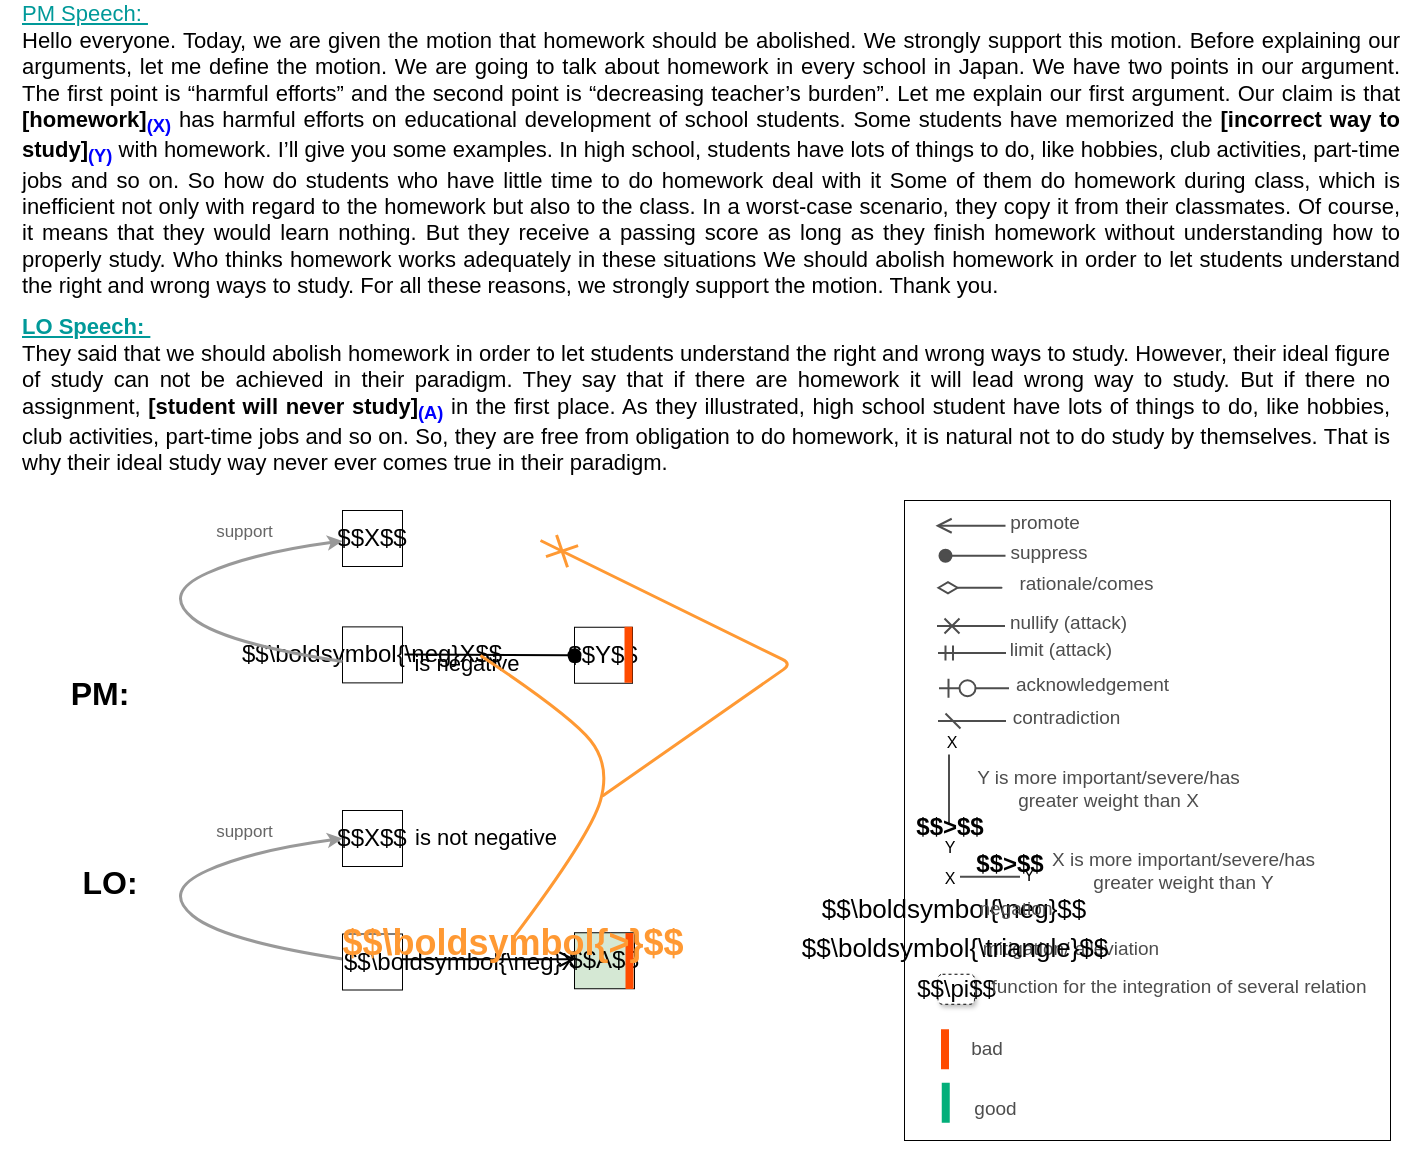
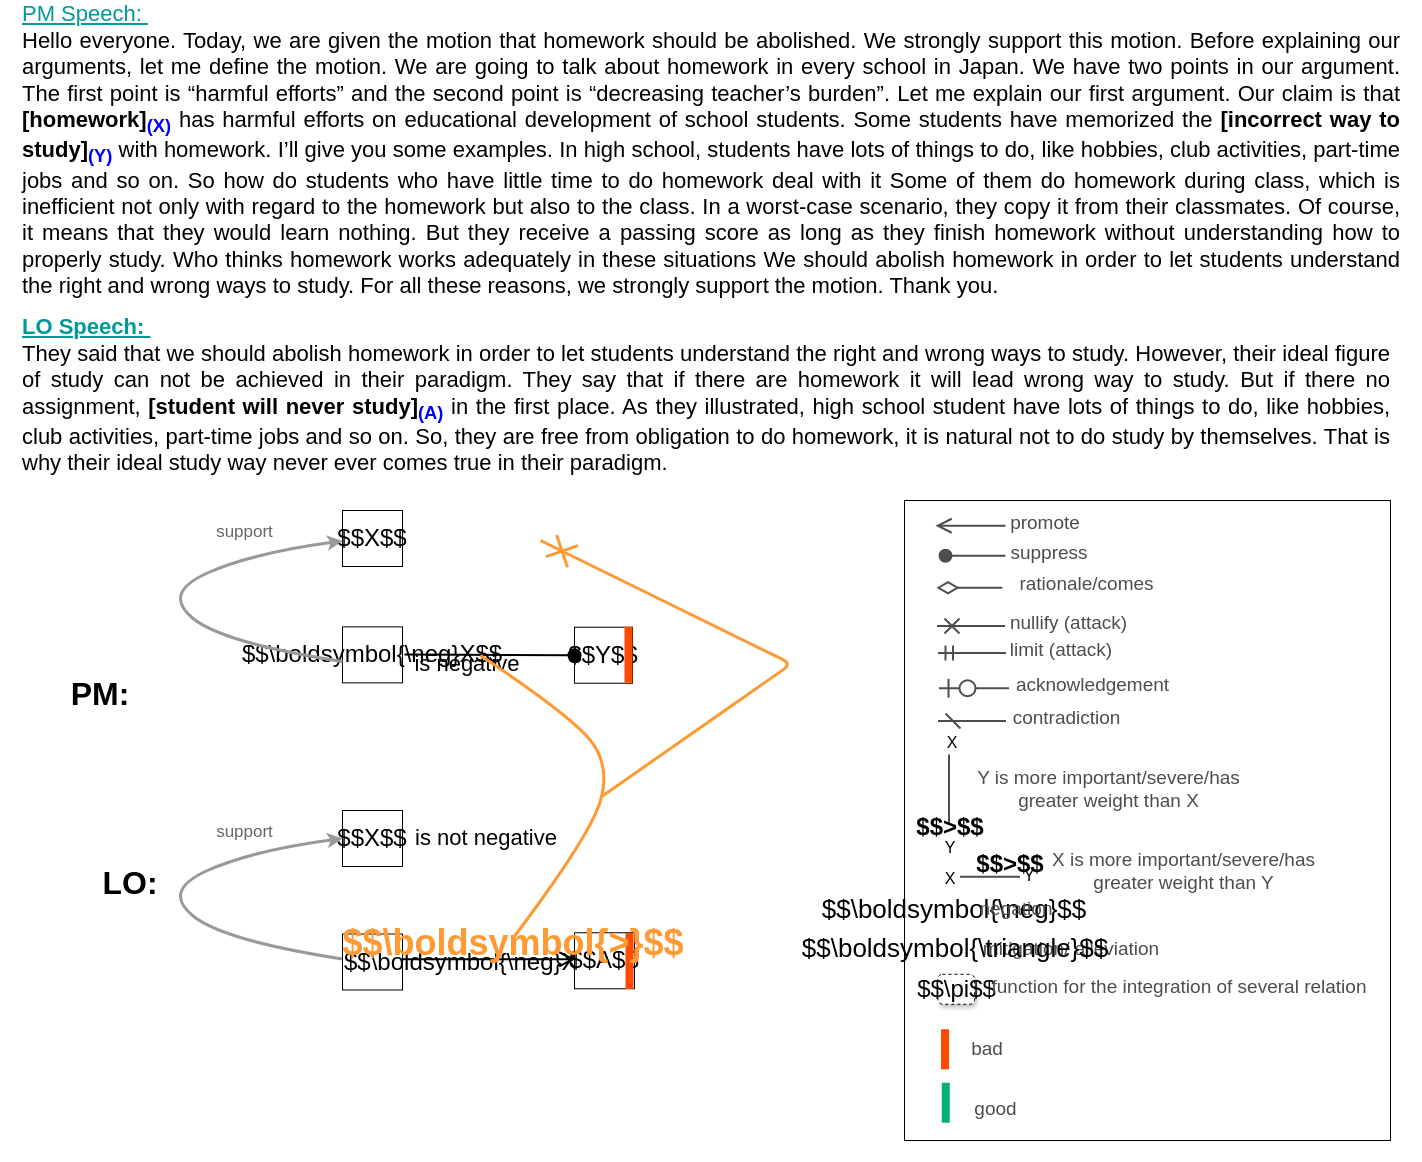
(111, 883) -> (131, 883)
(605, 961) -> (605, 961)
